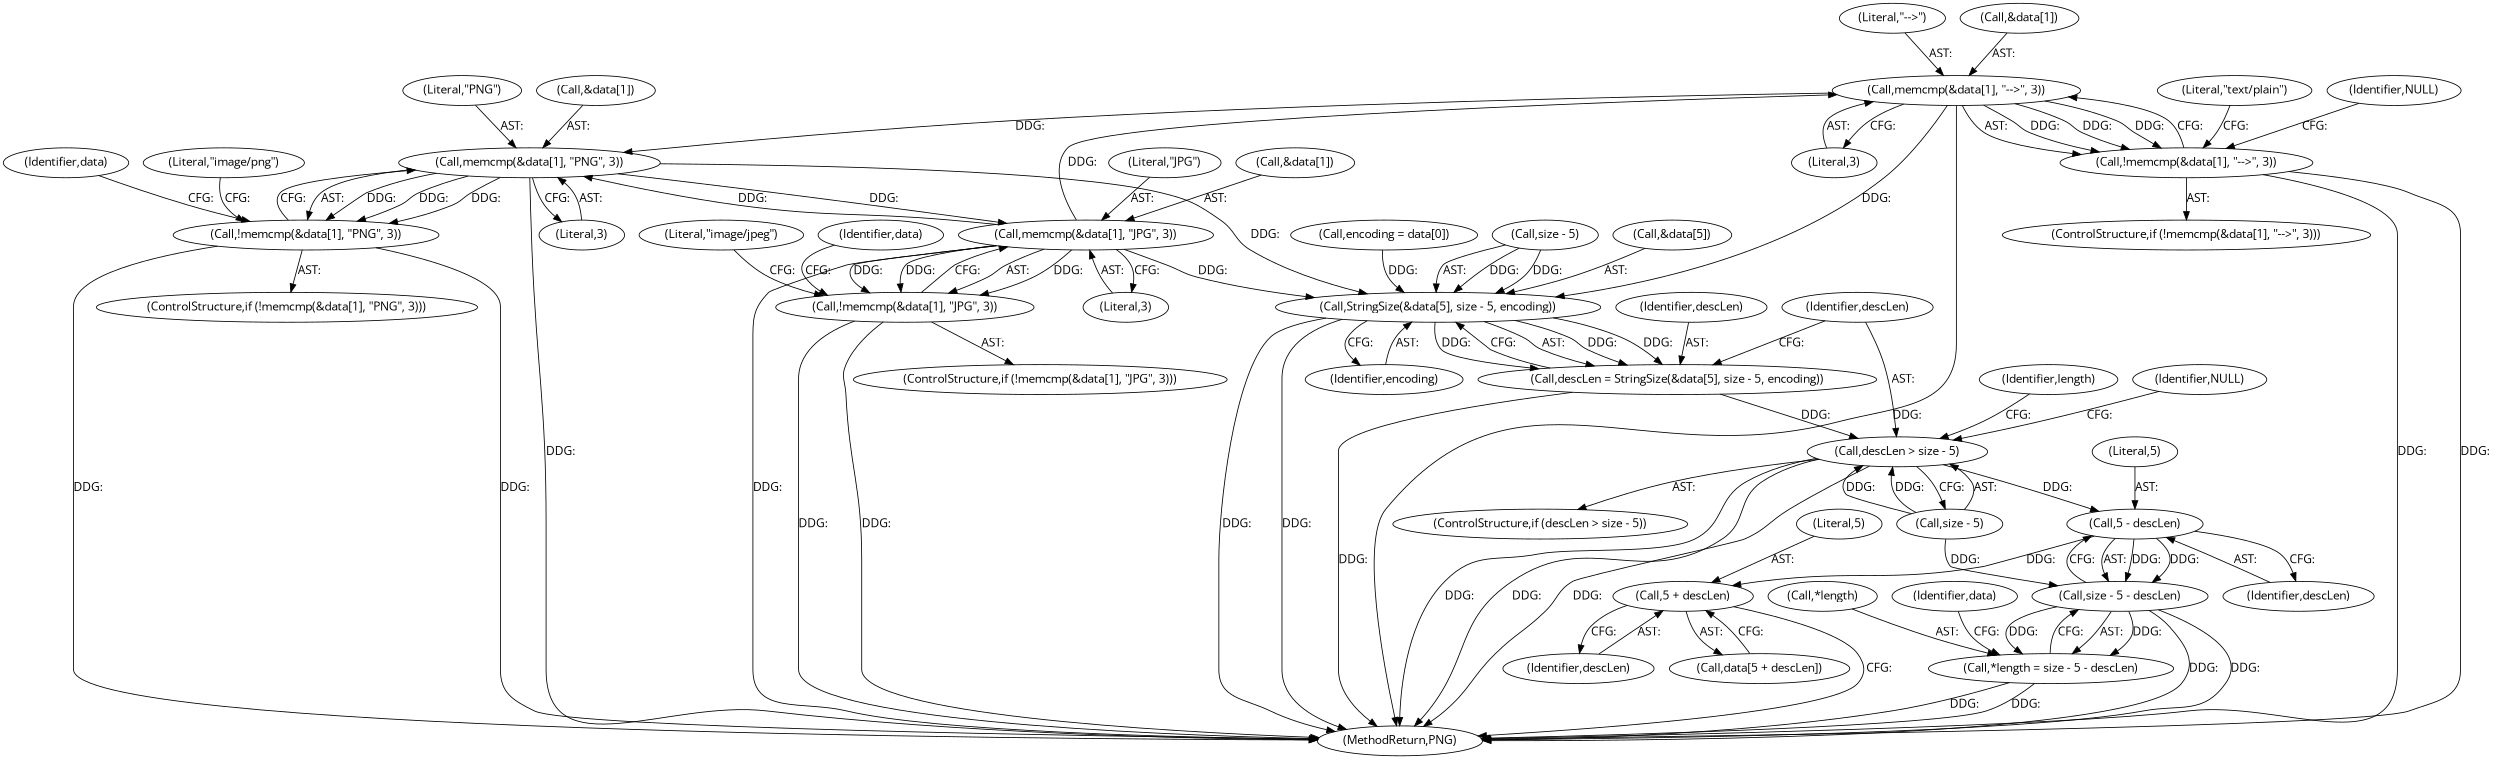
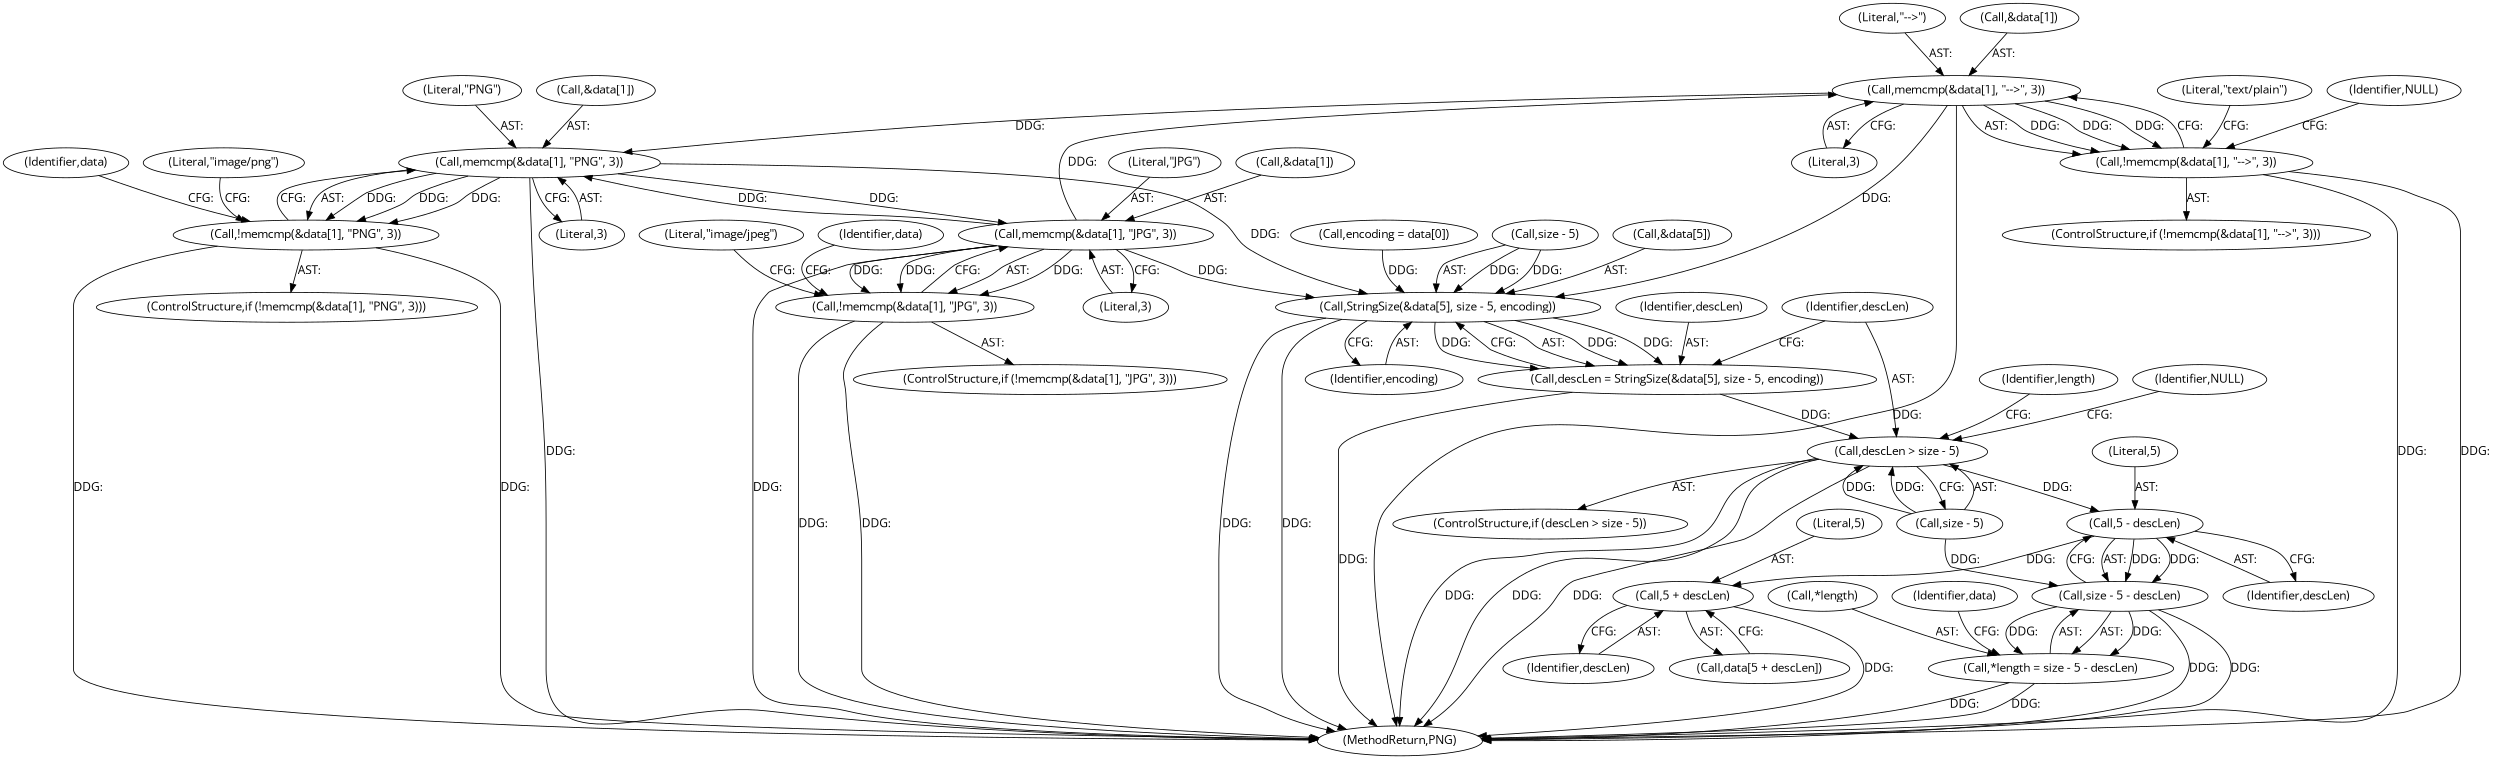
(2072, 632) -> (2072, 632)
(1881, 669) -> (1881, 669)
